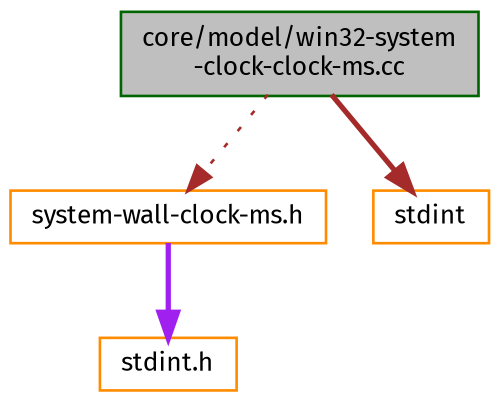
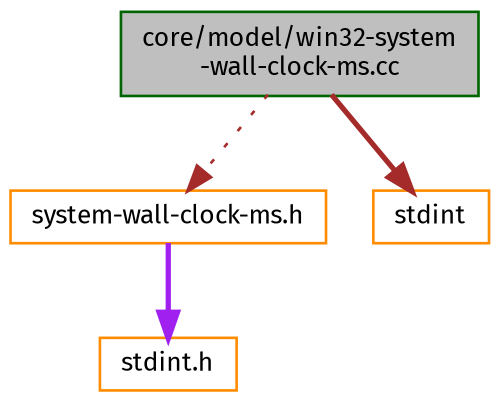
(300, 54) -> (300, 54)
